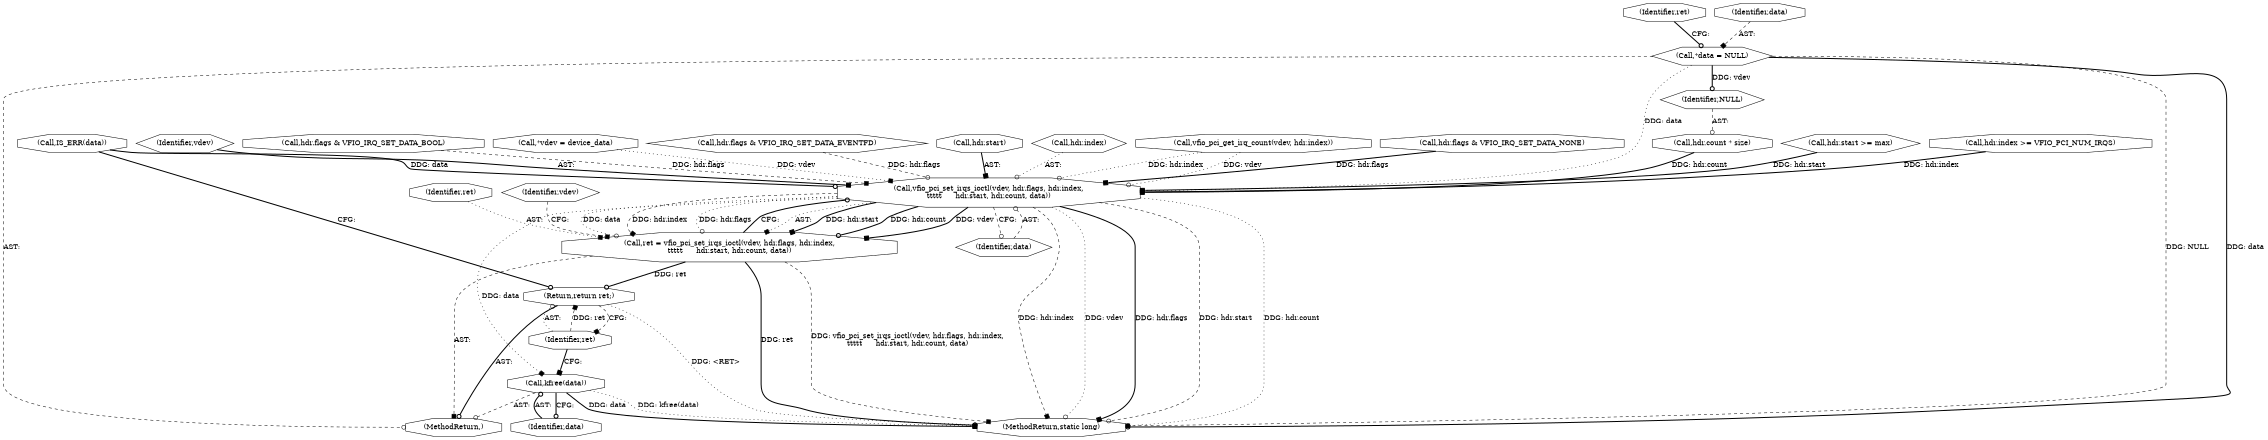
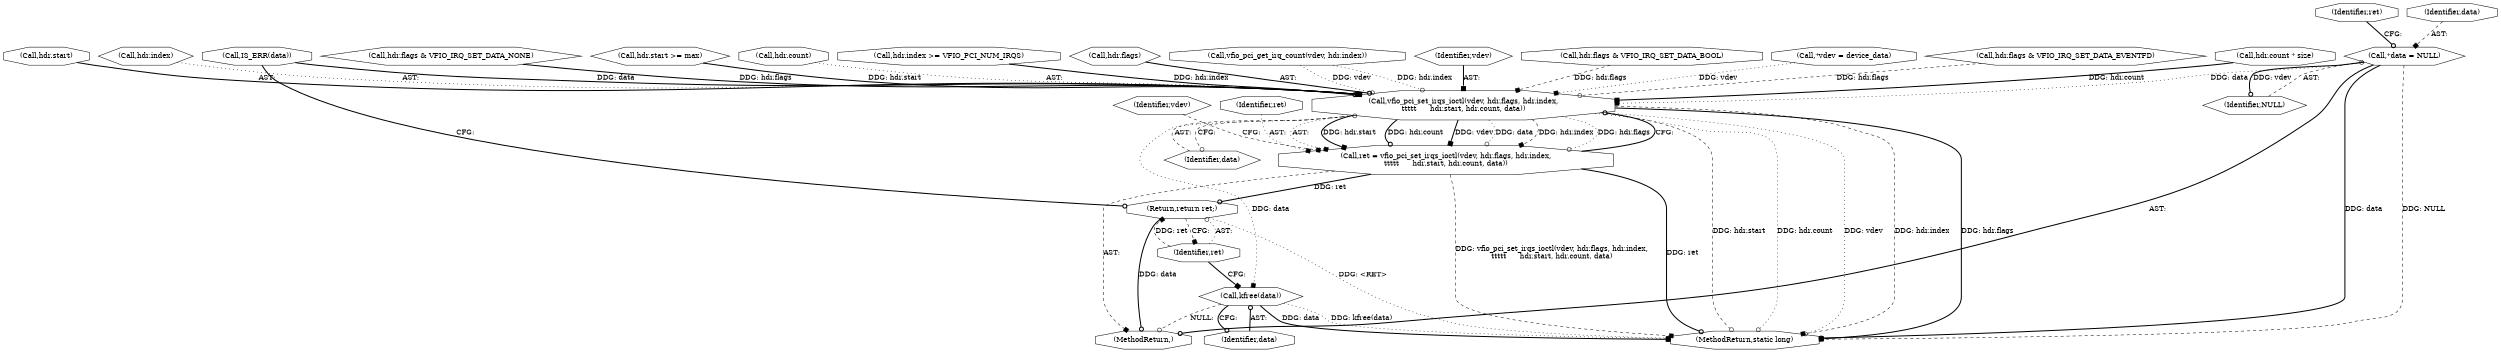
none -> (784, 56)
none -> (1115, 56)
(482, 66) -> (1802, 282)
(1712, 120) -> (2311, 72)
(1502, 143) -> (451, 56)
(505, 362) -> (1158, 275)
(556, 384) -> (1251, 296)
(523, 406) -> (1203, 318)
